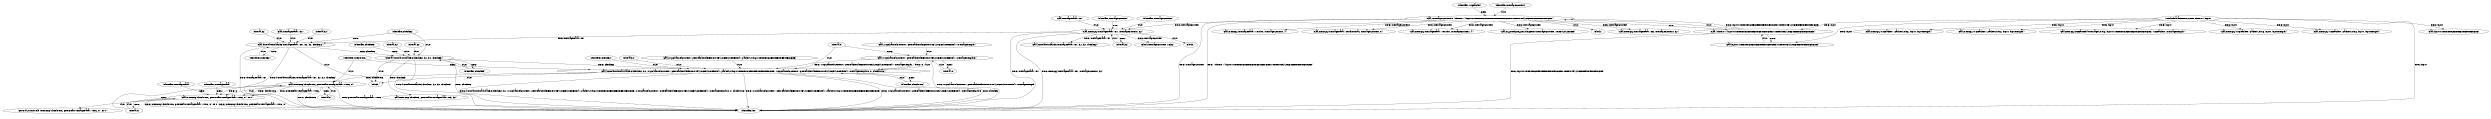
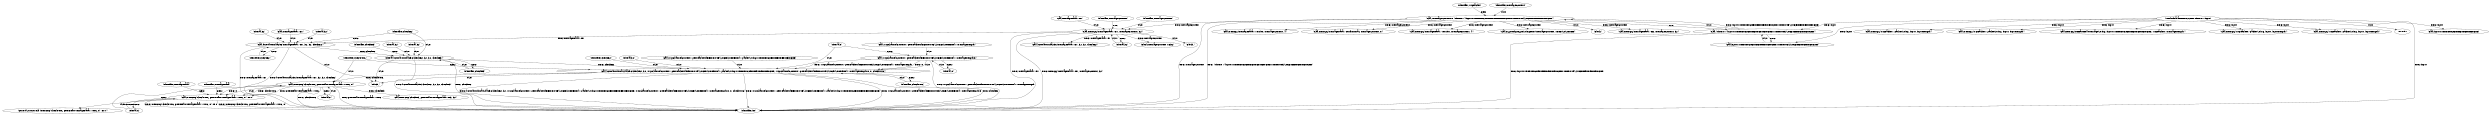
none -> (2402, 32)
(389, 80) -> (367, 92)
(130, 104) -> (130, 104)
